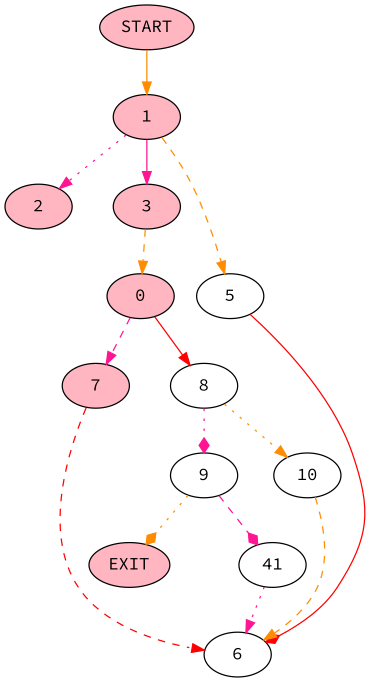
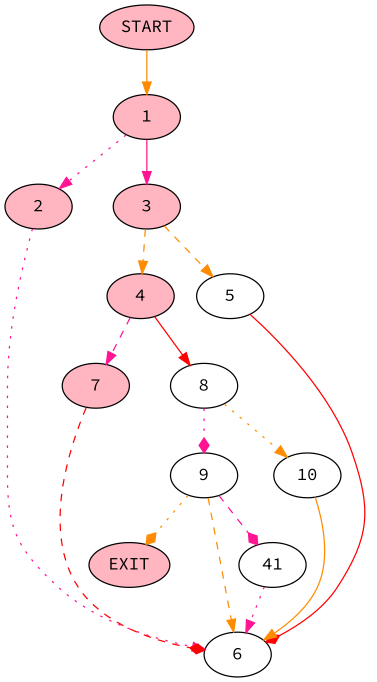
(198, 197) -> (184, 247)
(141, 296) -> (141, 296)
none -> (8, 489)
none -> (220, 559)
(66, 561) -> (66, 561)
(322, 574) -> (322, 574)
